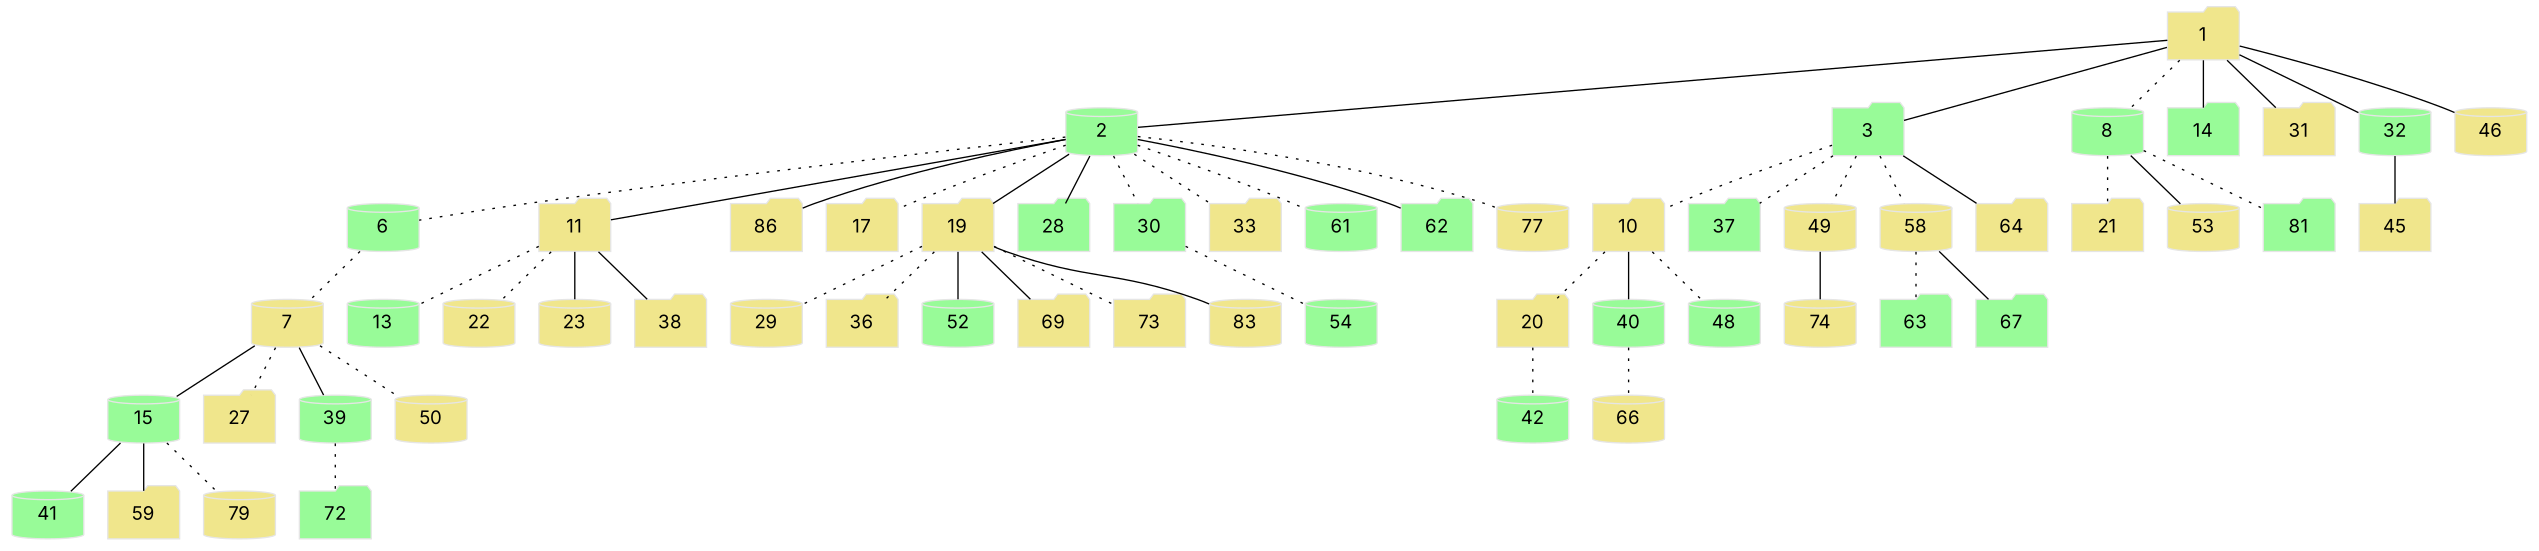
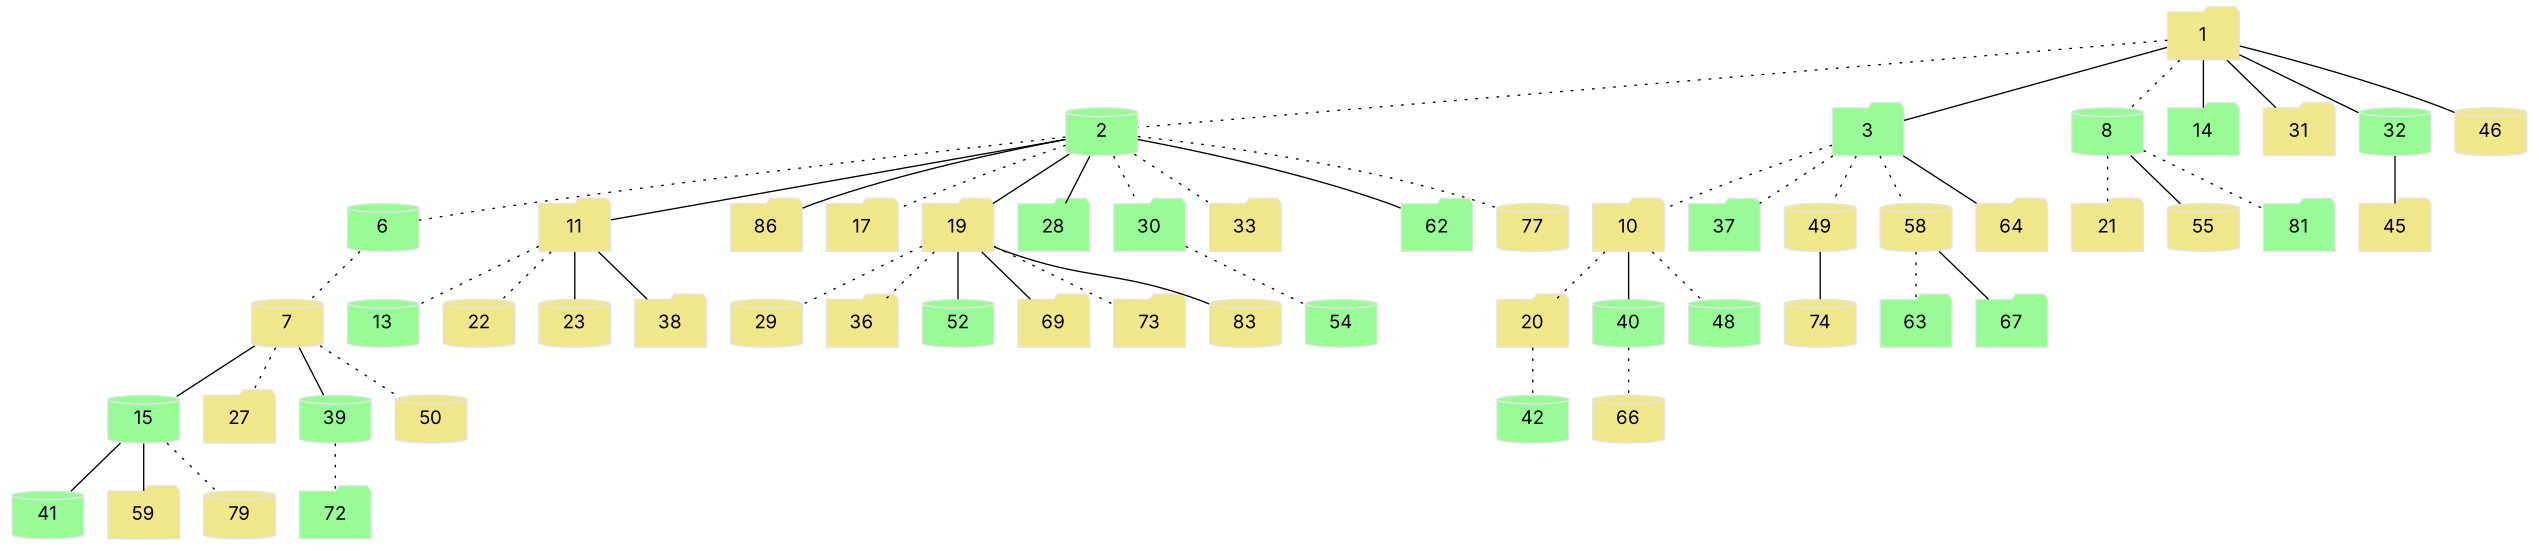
(1653, 84) -> (1653, 84)
(1341, 228) -> none
(2203, 228) -> (2203, 228)
